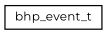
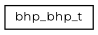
(53, 17) -> (49, 17)
